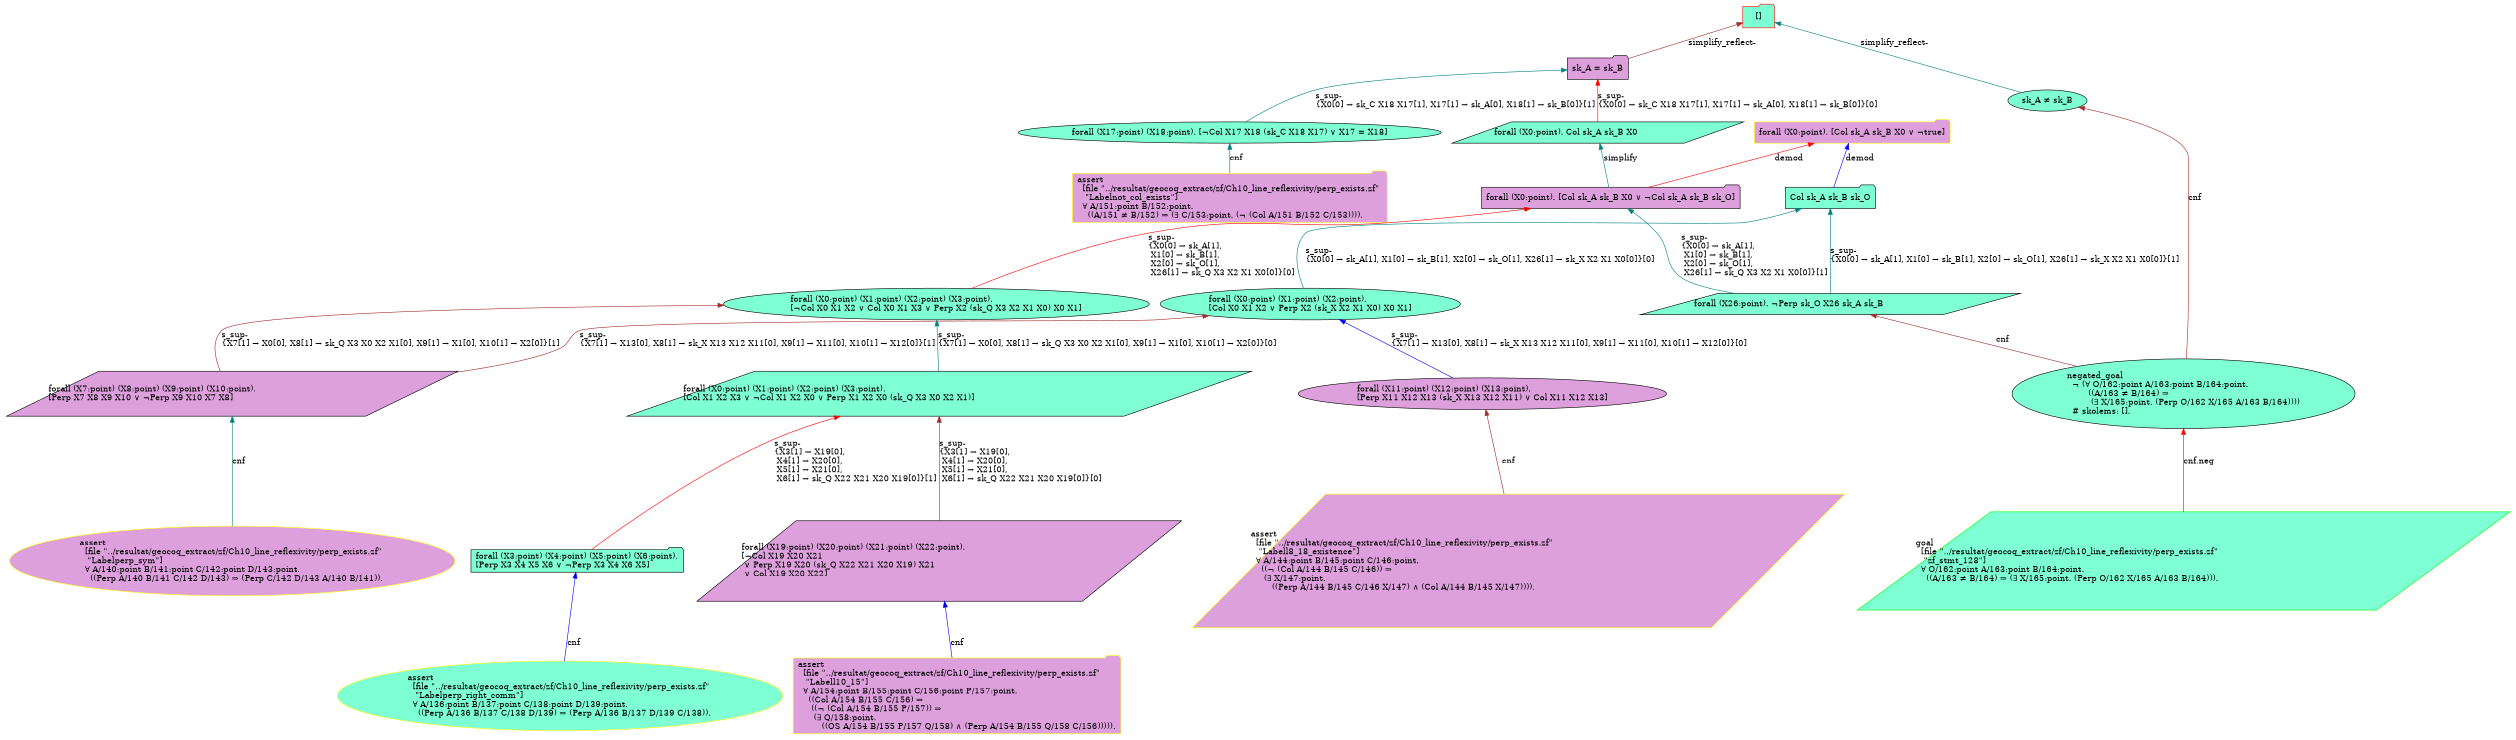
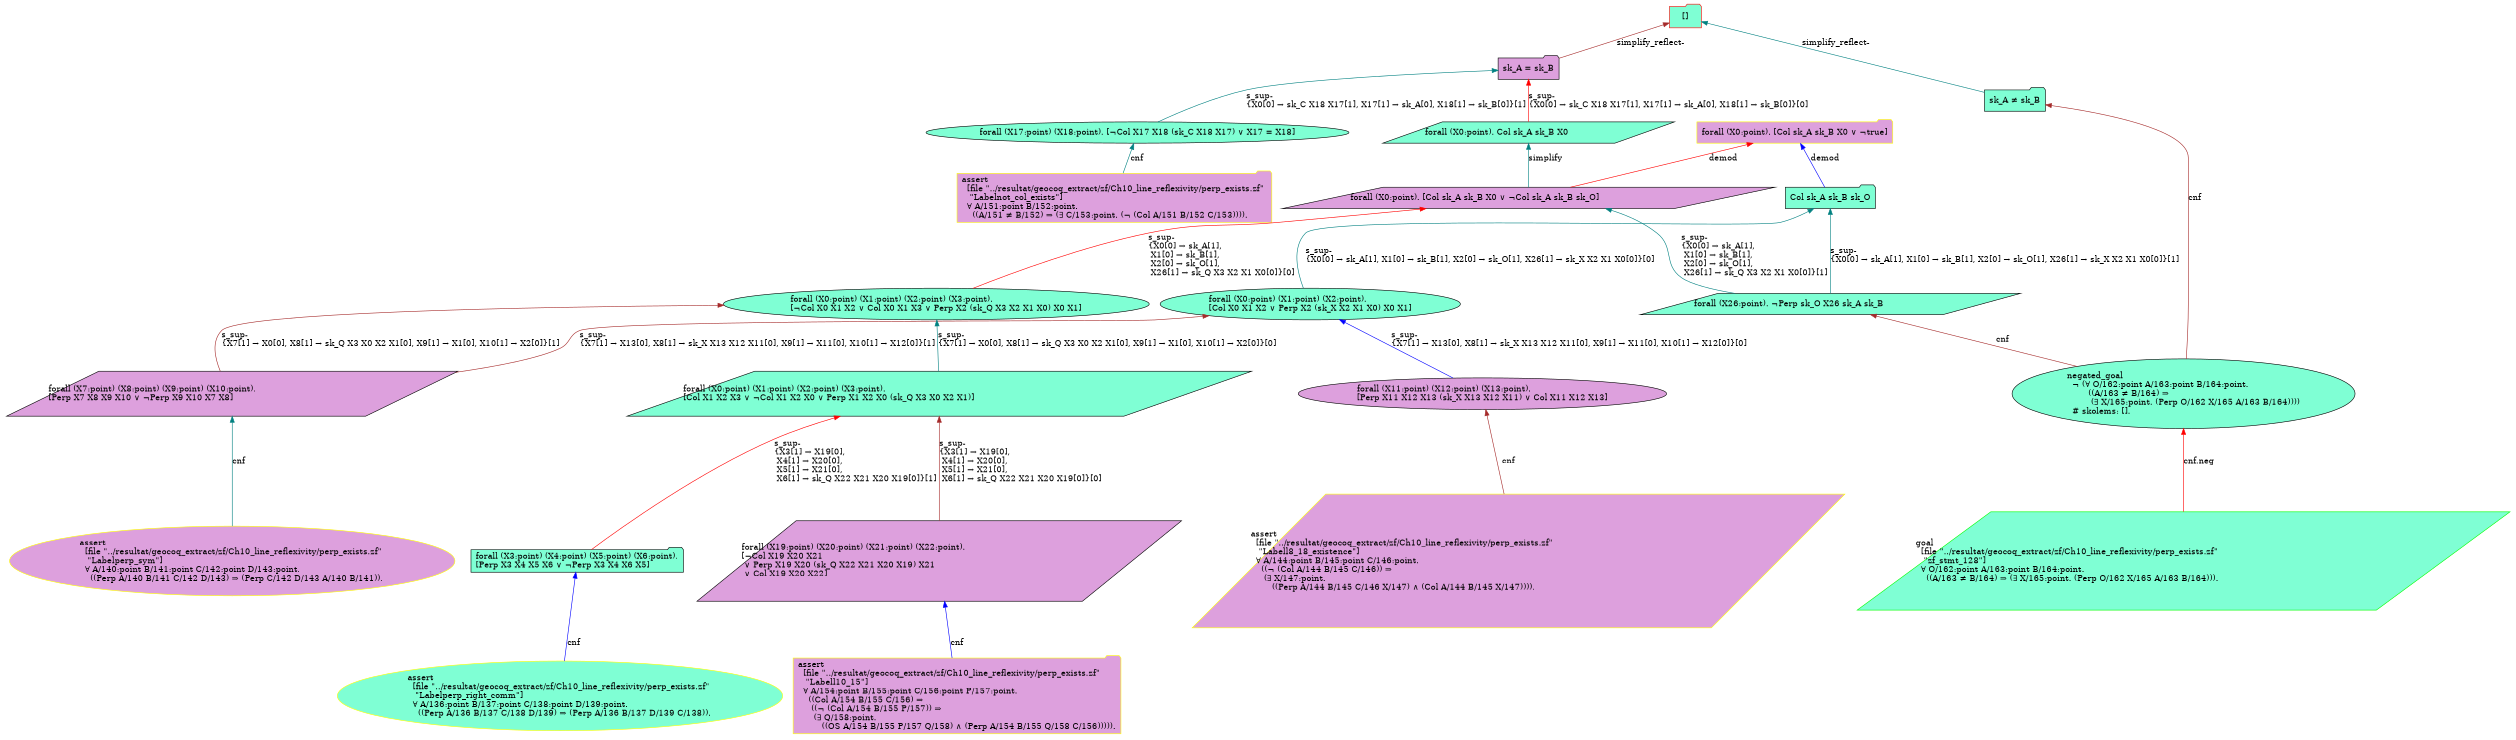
(2047, 101) -> (2015, 101)
(1611, 198) -> (1529, 198)
